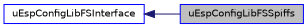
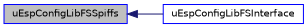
(167, 14) -> (150, 14)
